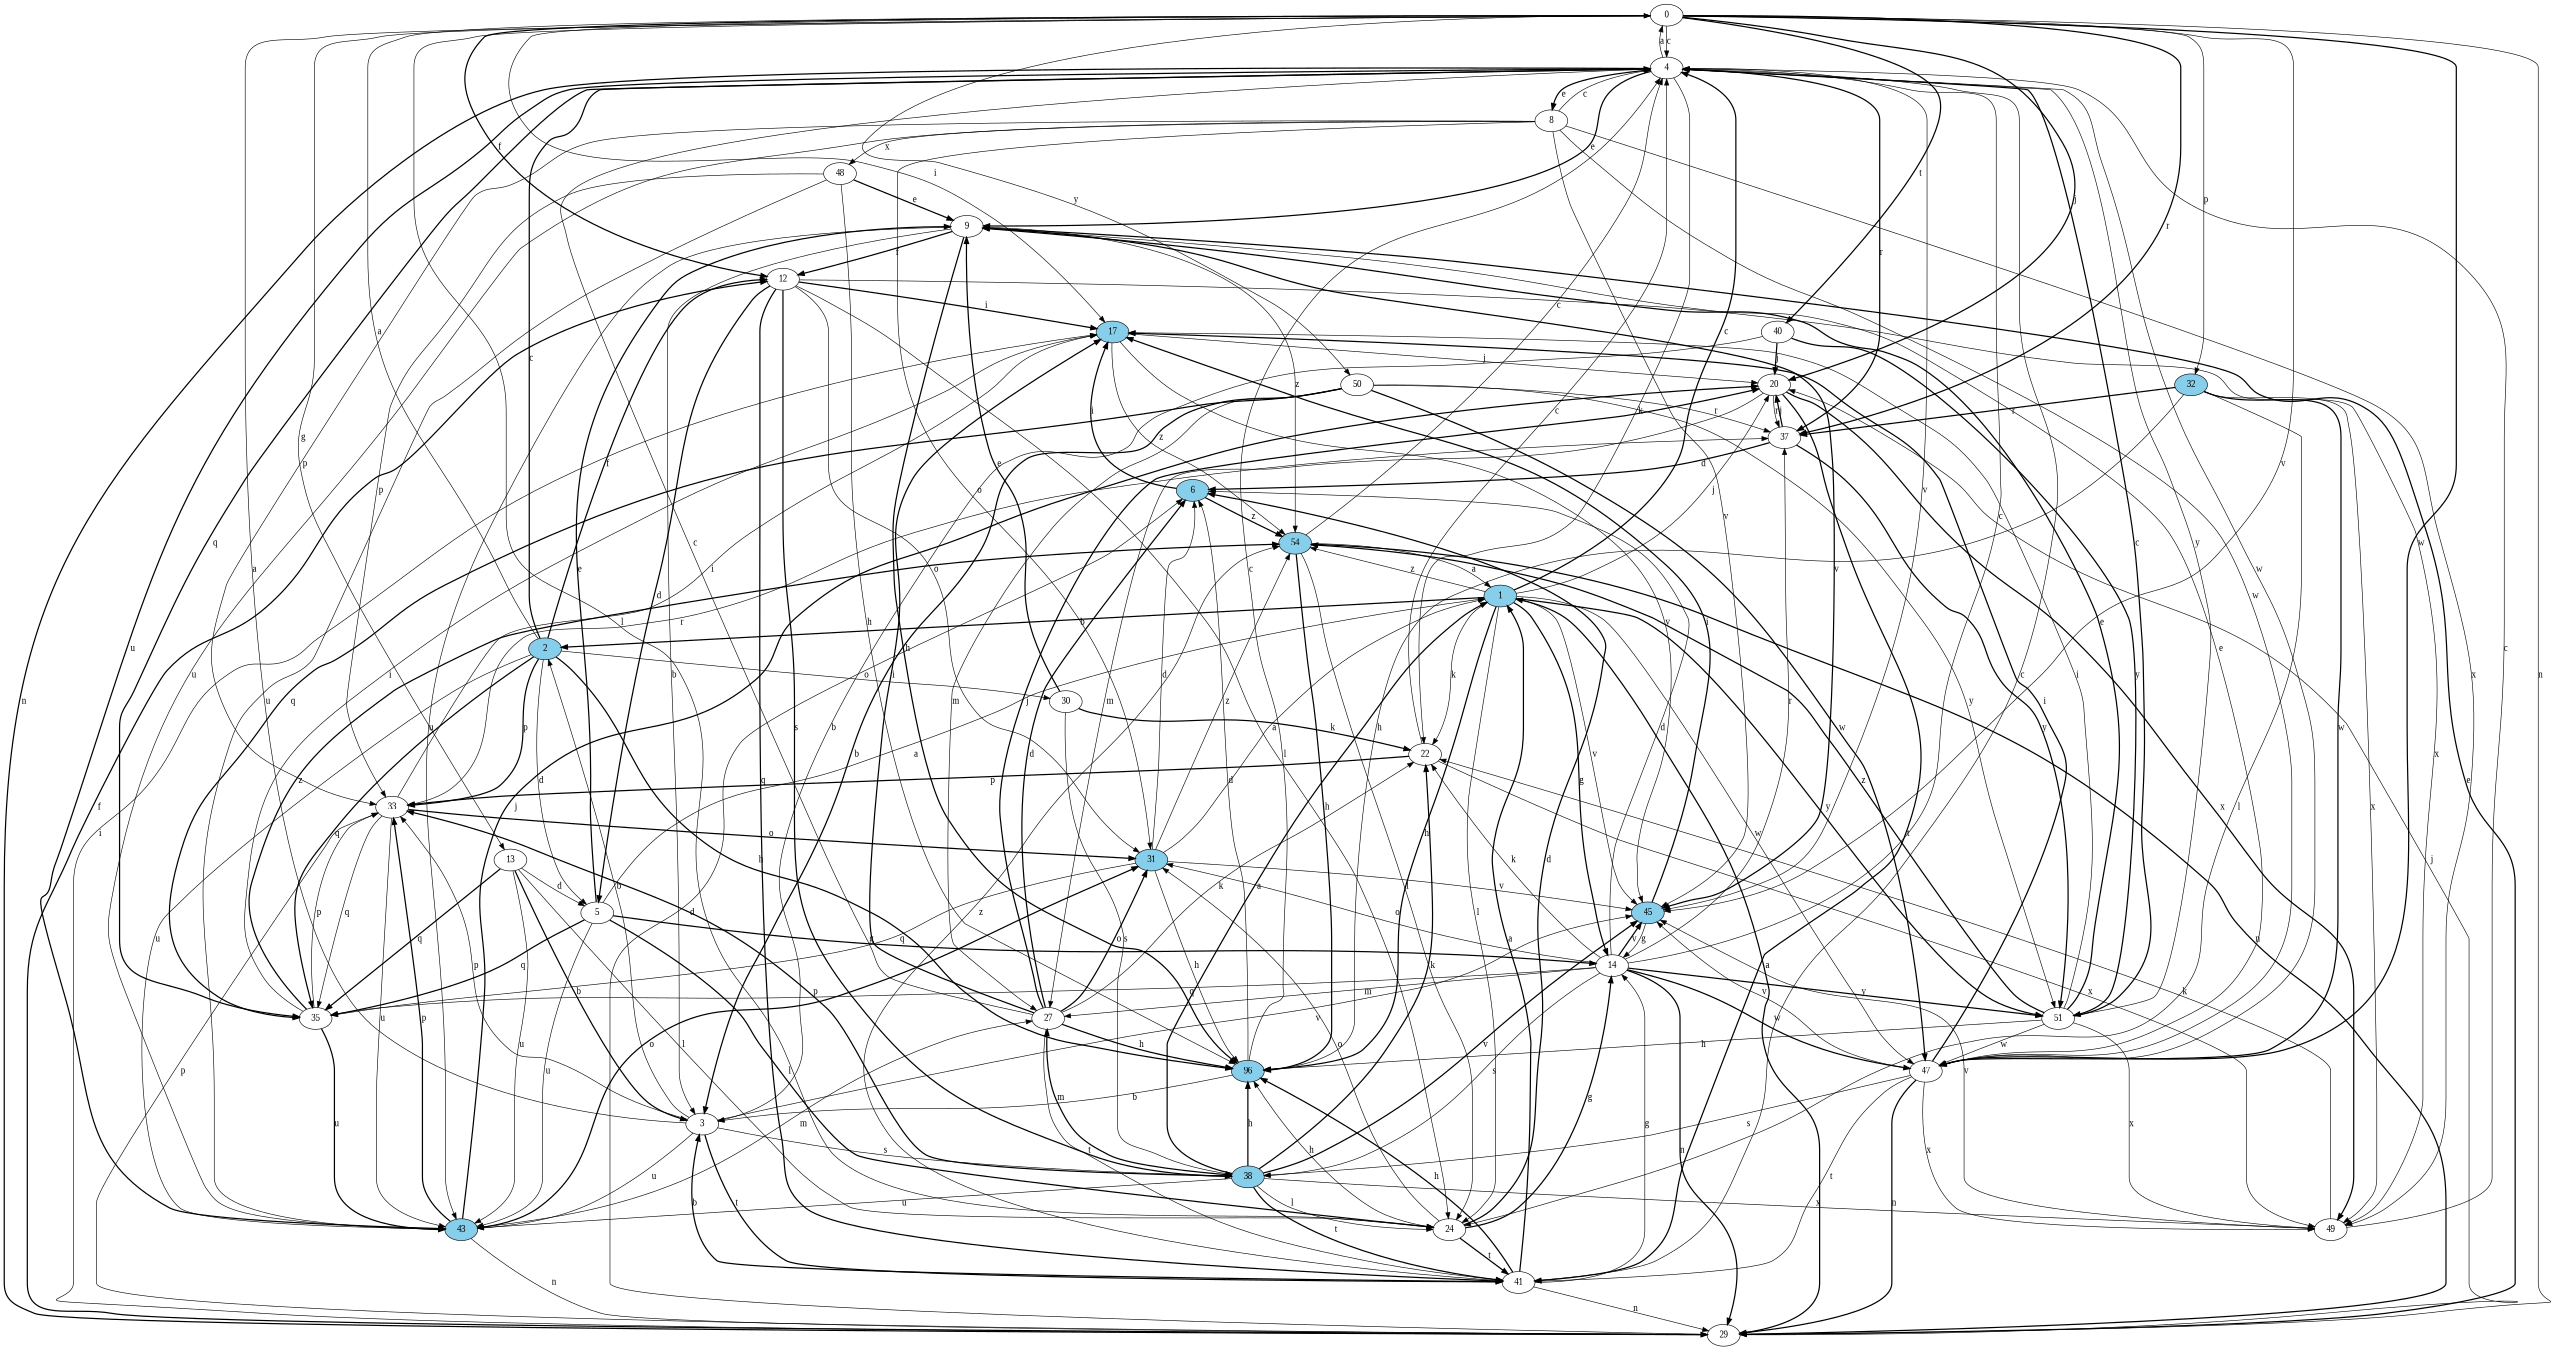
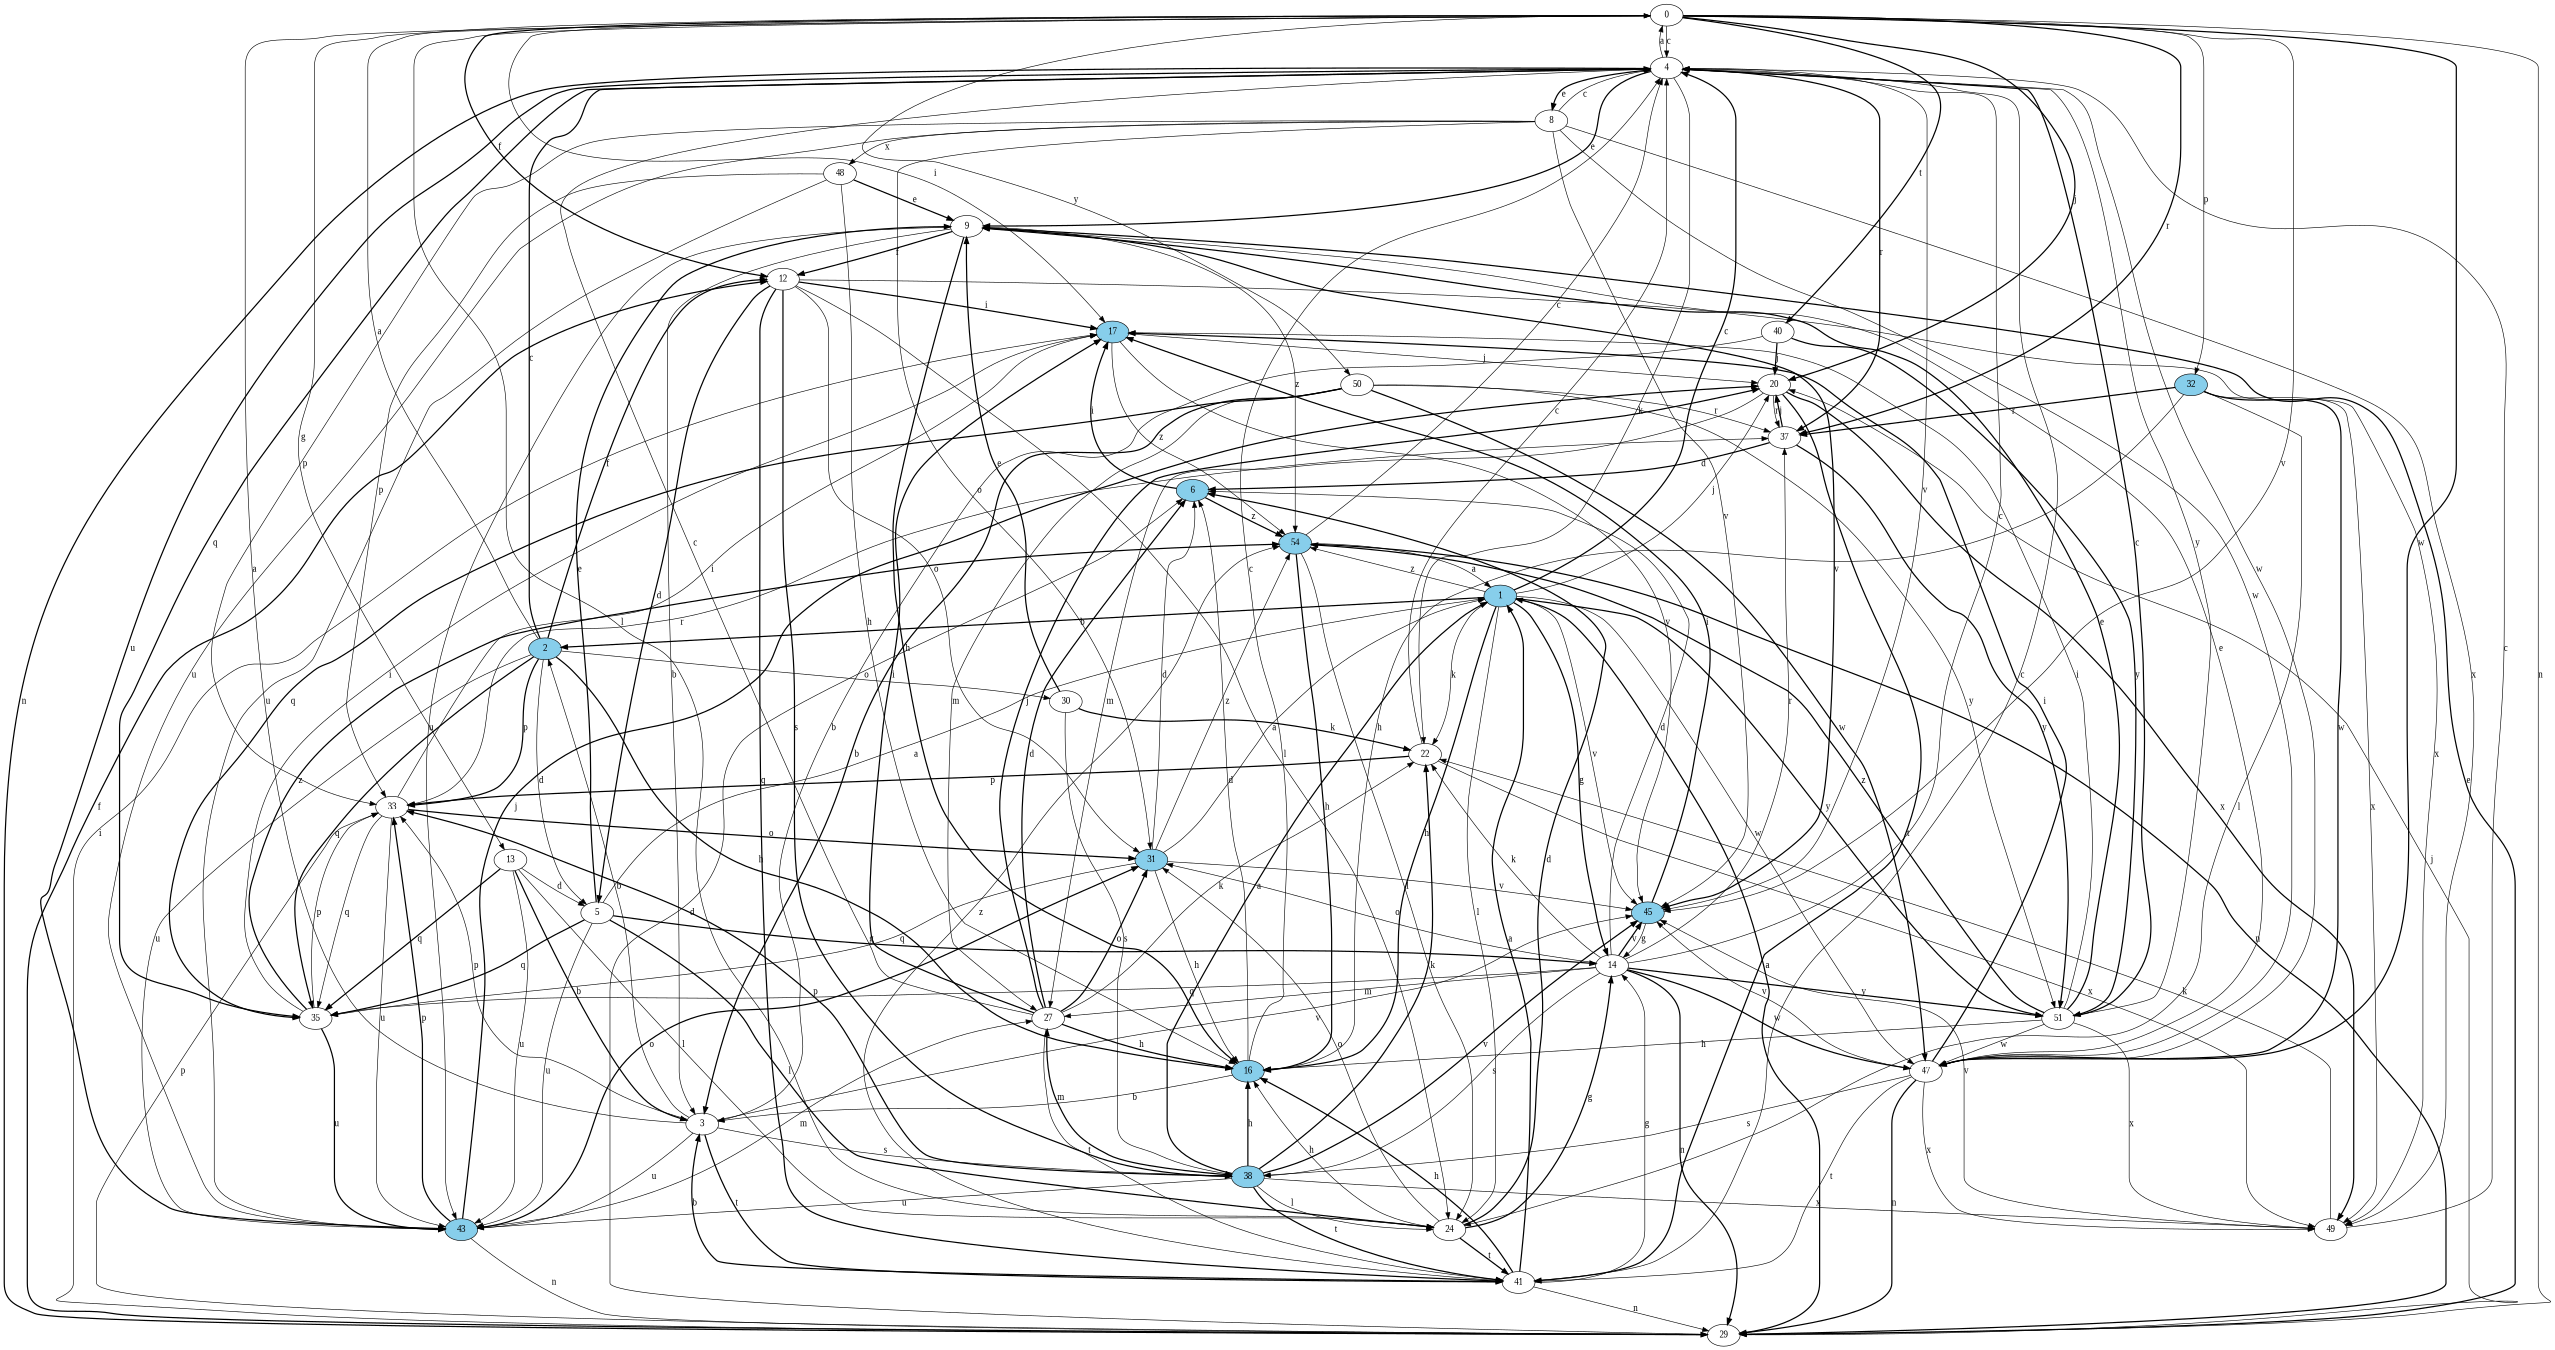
(1248, 1071) -> (1248, 1071)
